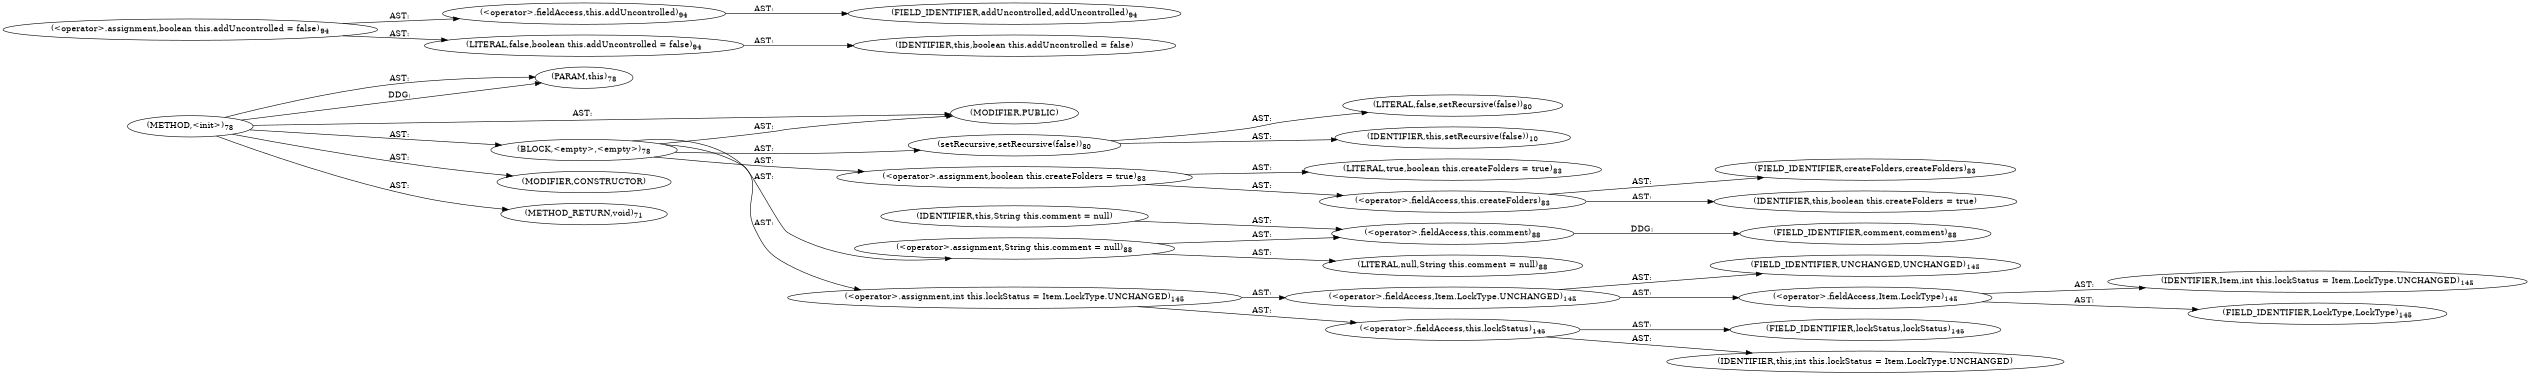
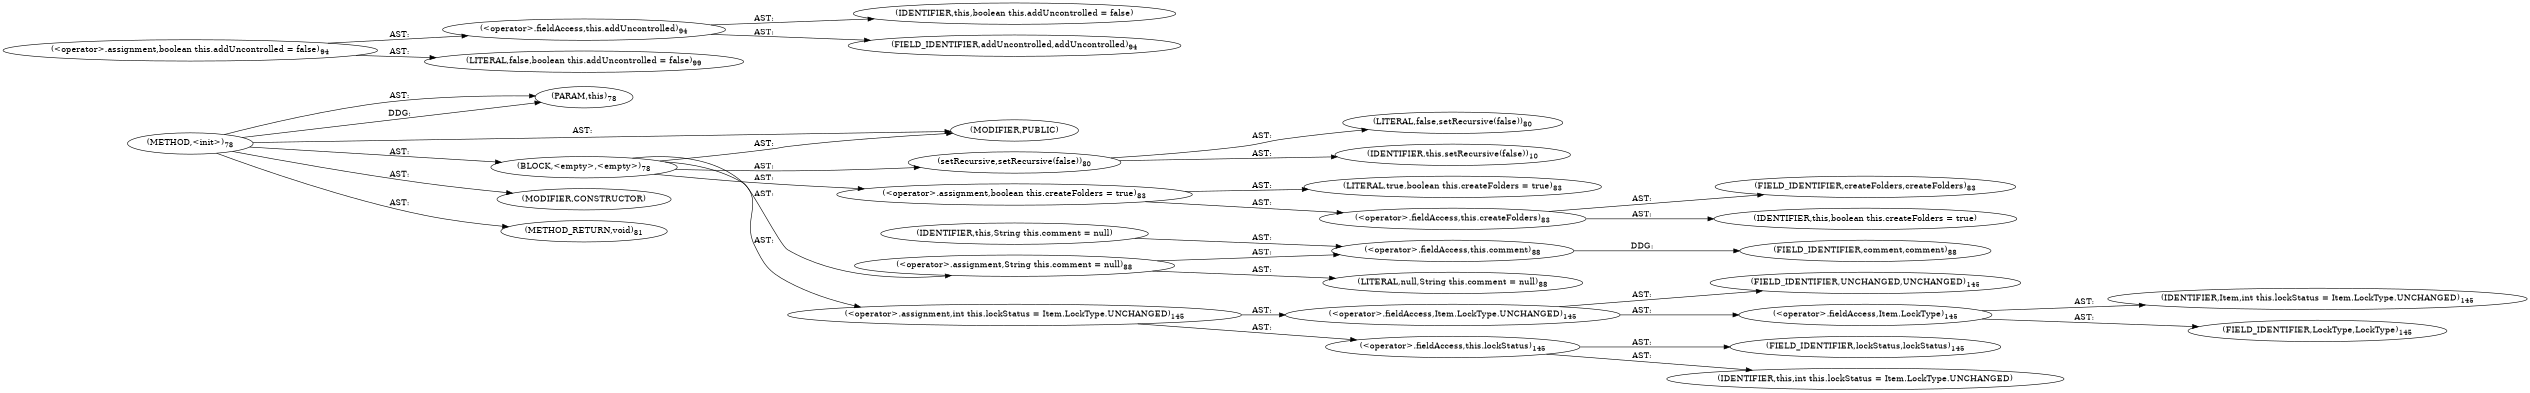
(697, 45) -> (697, 61)
(796, 46) -> (790, 22)
(639, 213) -> (639, 230)
